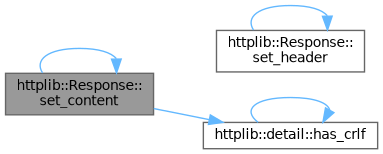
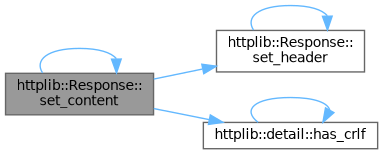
none -> (178, 74)
